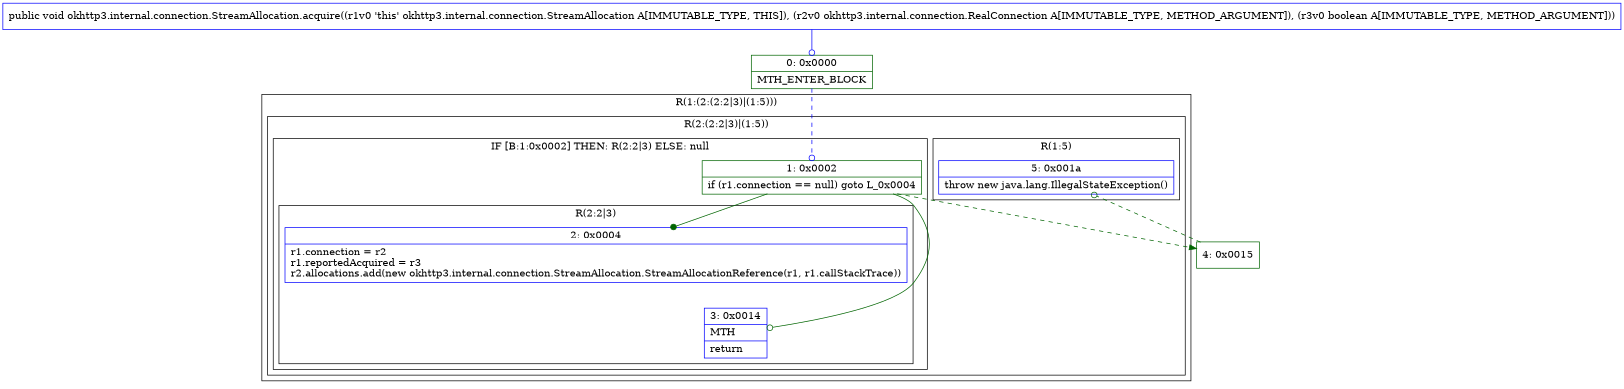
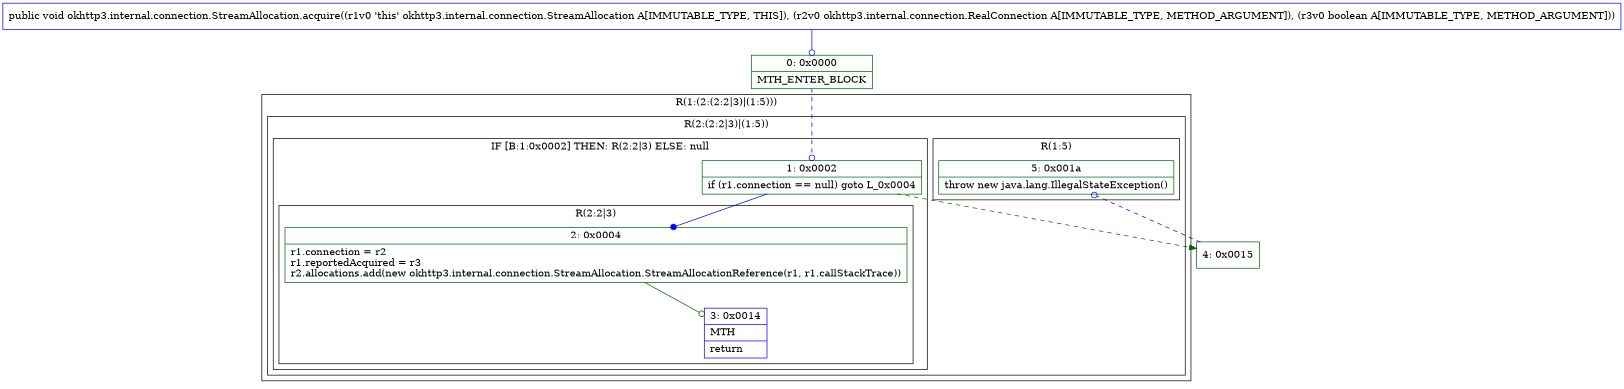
(1056, 177) -> (1056, 177)
(722, 210) -> (722, 210)
(1149, 219) -> (1149, 219)
(596, 255) -> (596, 255)
(897, 295) -> (672, 297)
